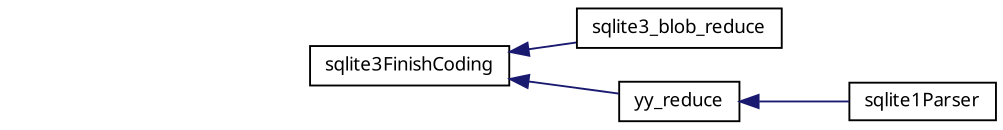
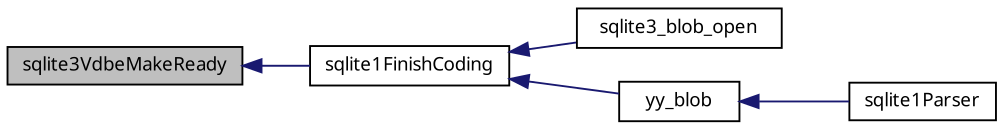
(679, 28) -> (679, 28)
none -> (125, 66)
(410, 66) -> (410, 66)
(679, 101) -> (679, 101)
